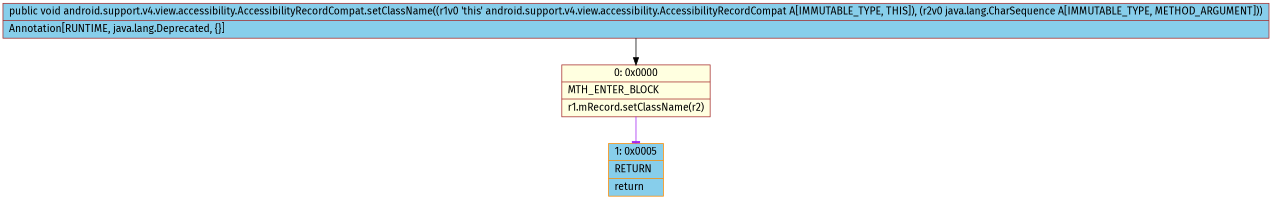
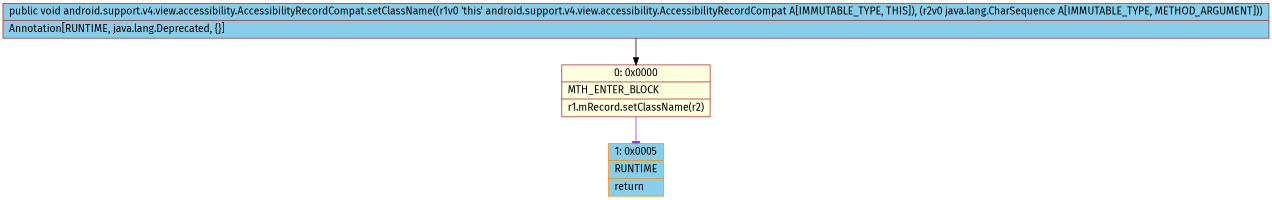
(633, 169) -> (636, 169)
